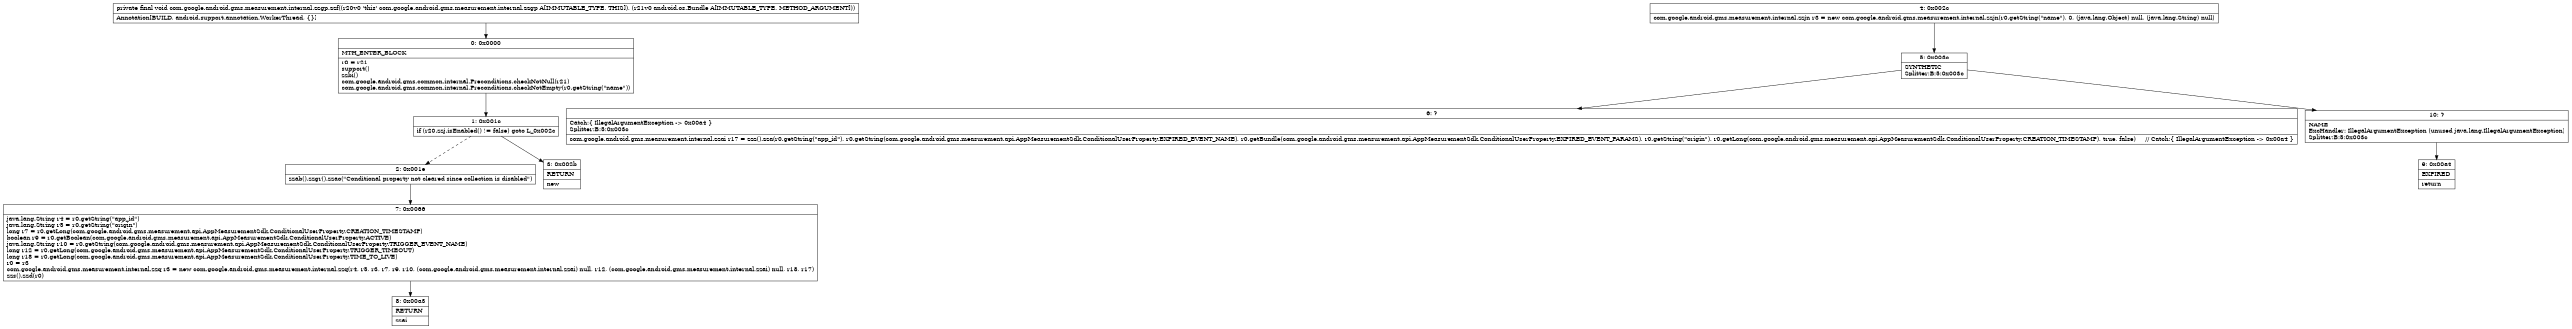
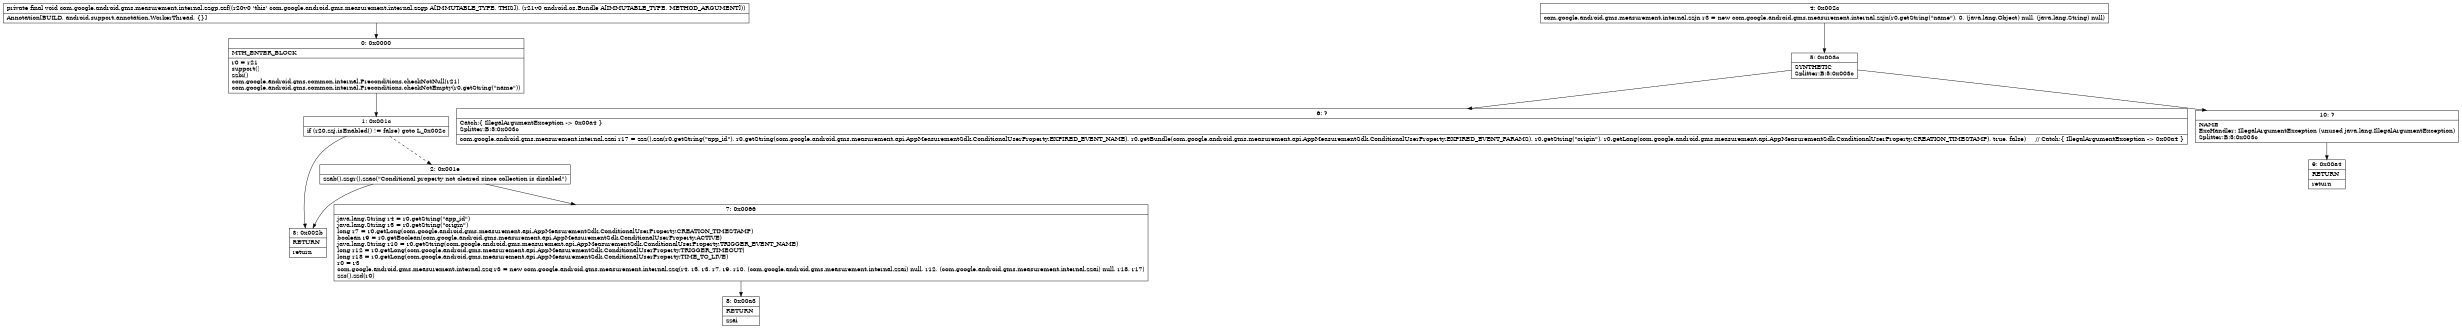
(2436, 174) -> (2326, 174)
(553, 184) -> (302, 252)
none -> (339, 198)
